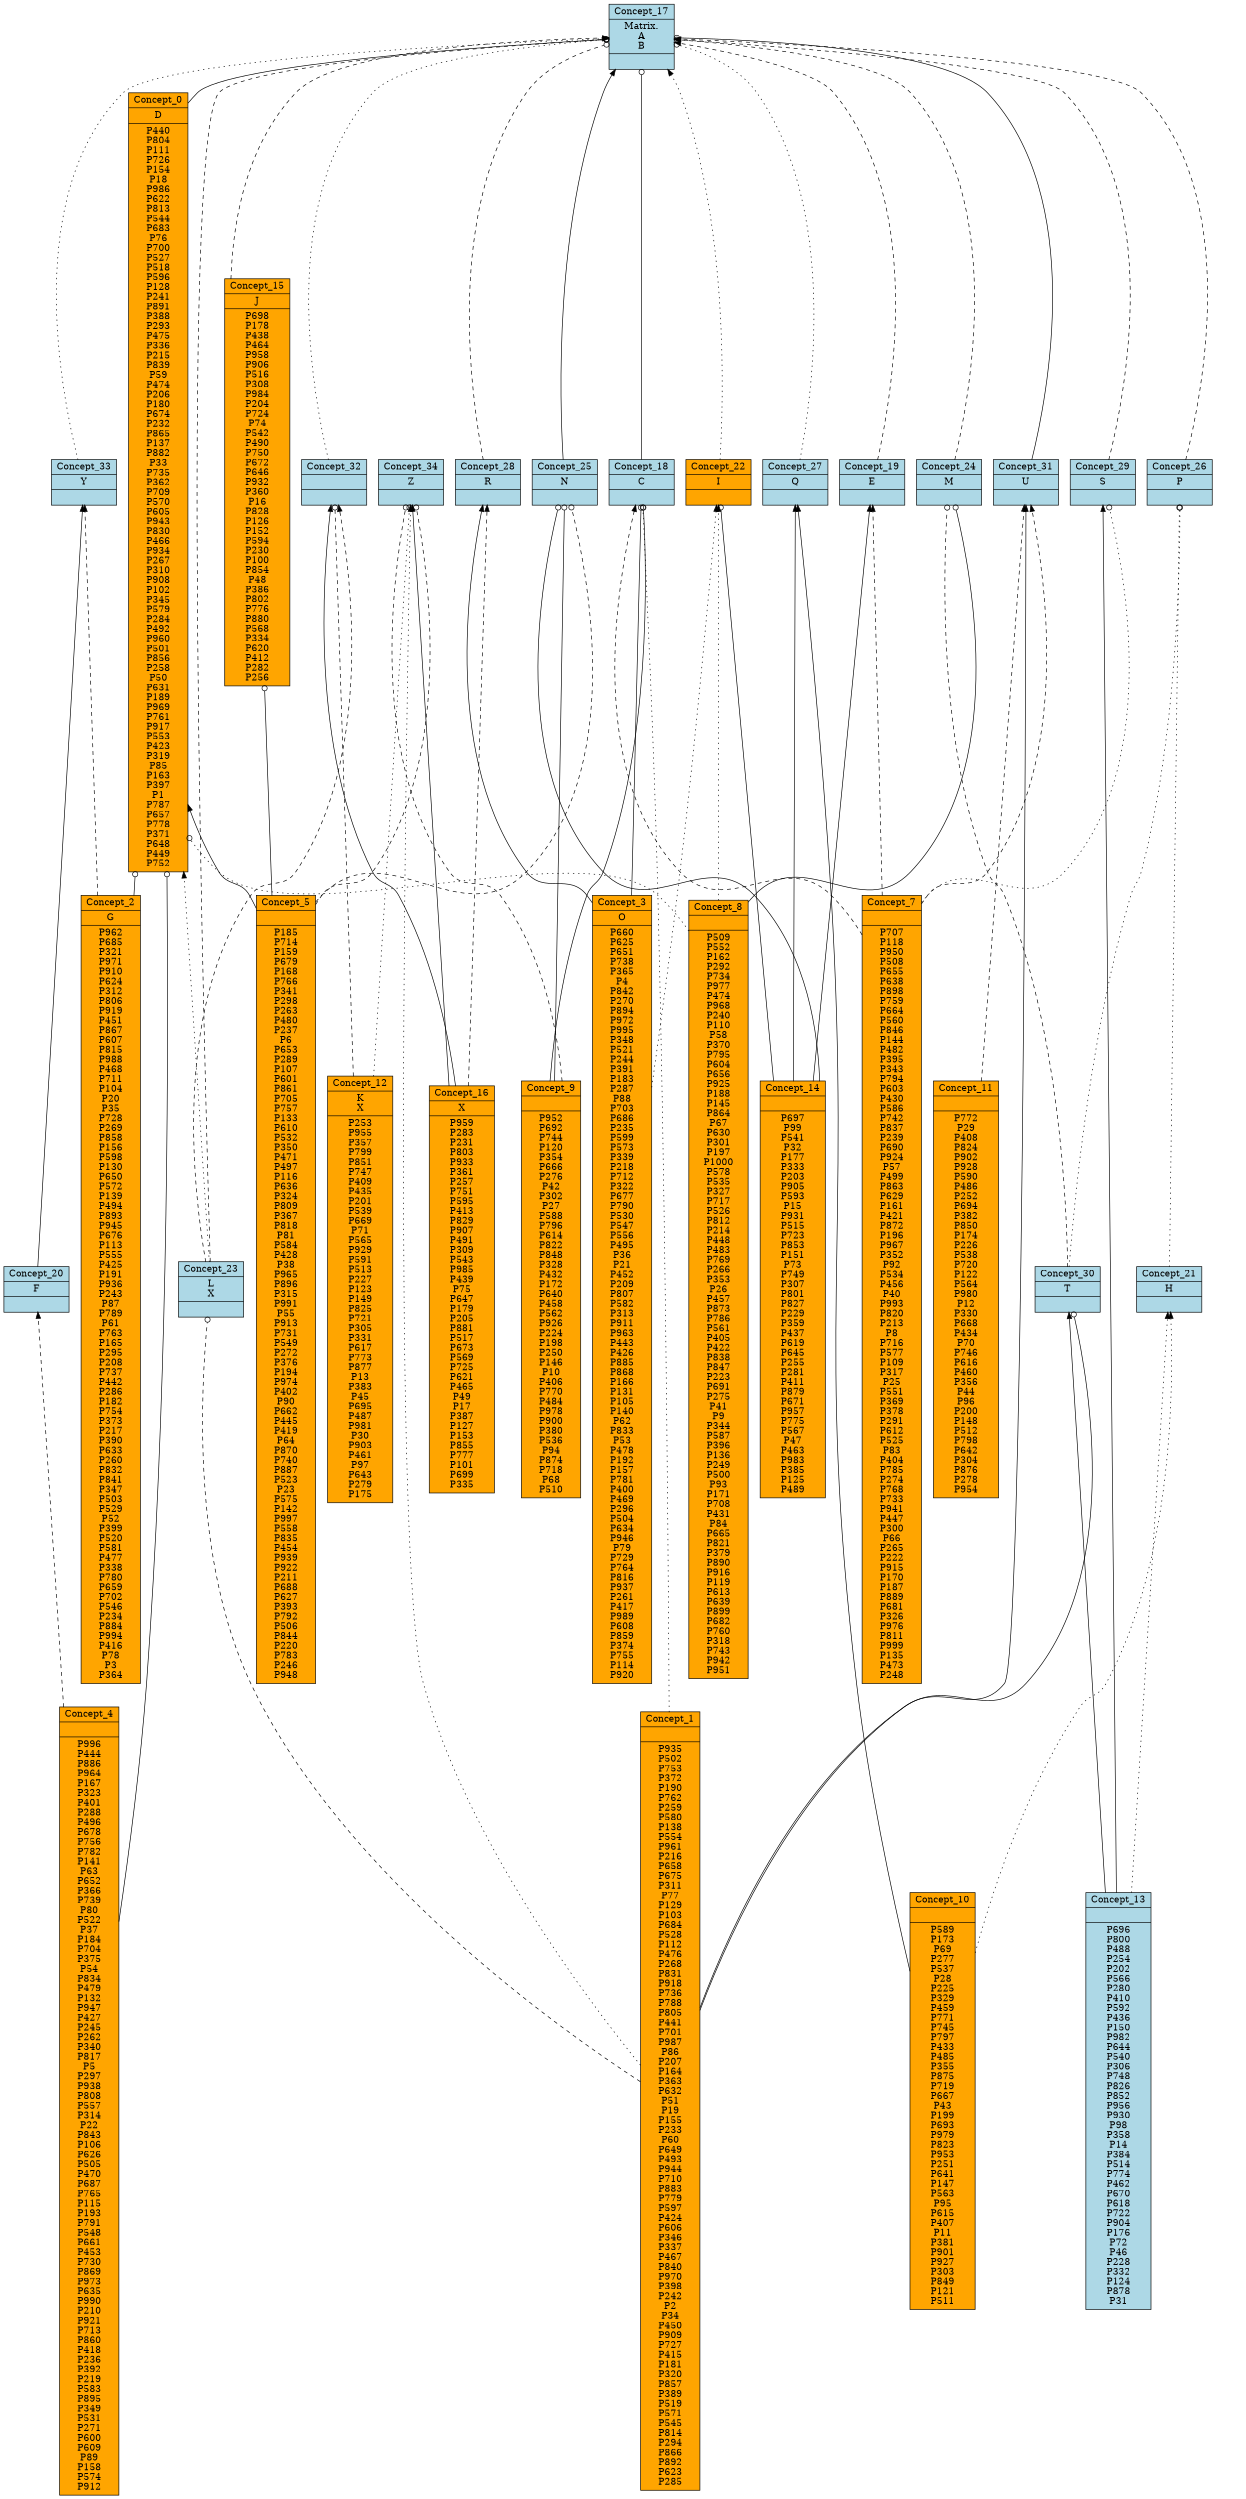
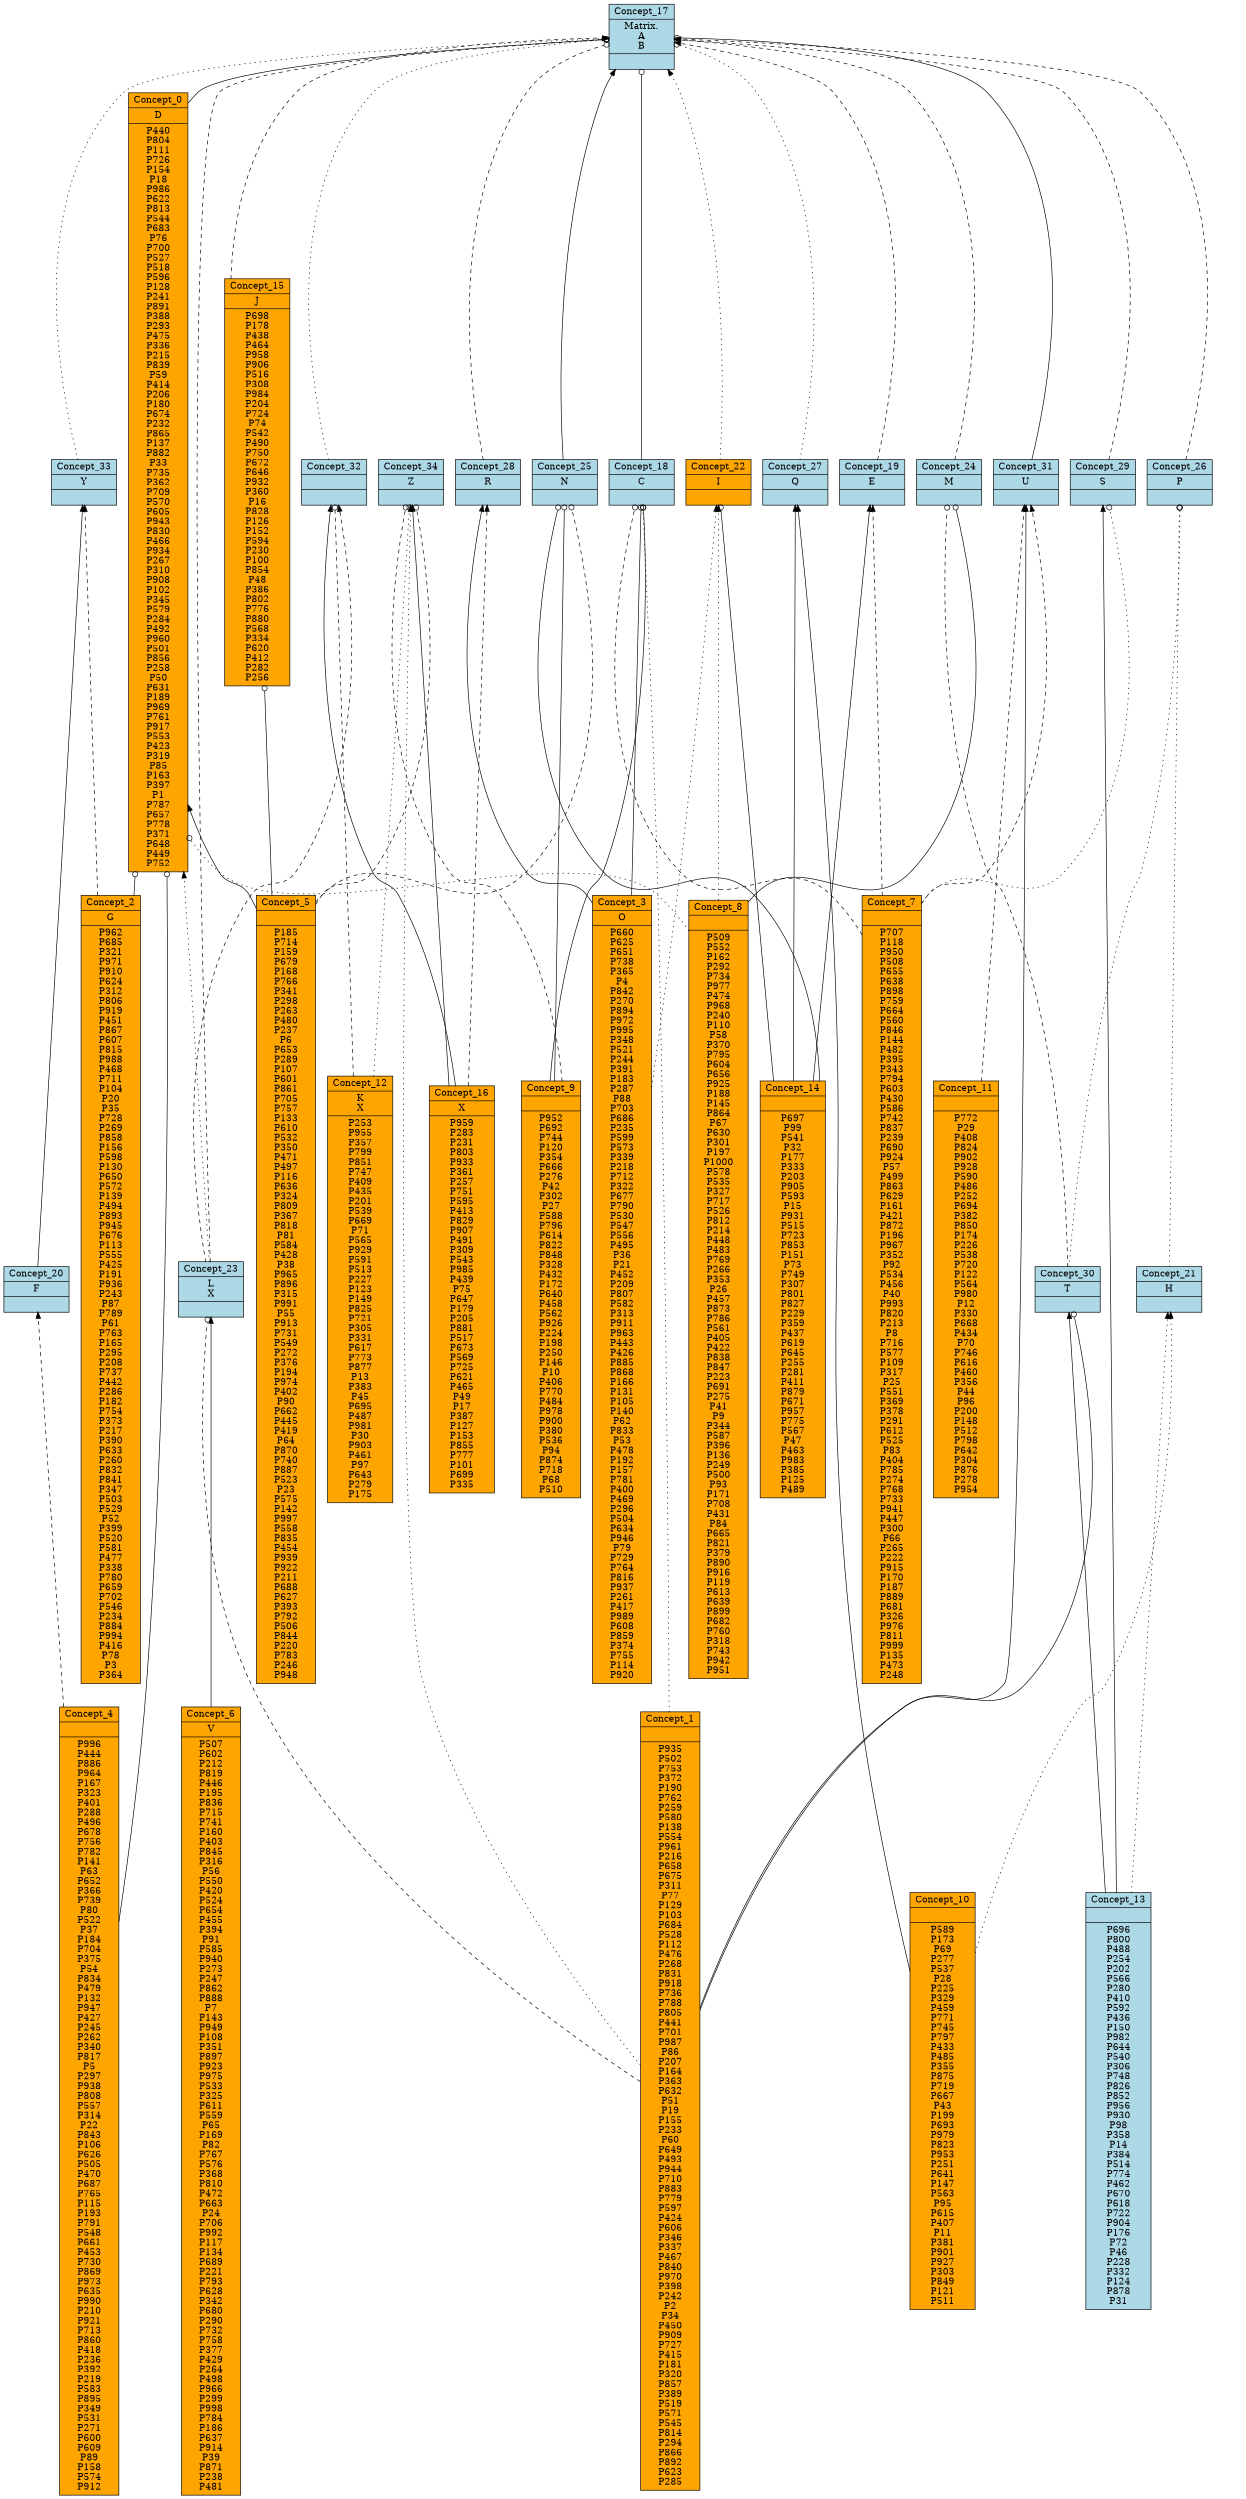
(158, 385) -> (158, 385)
(643, 814) -> (643, 814)
none -> (211, 2101)
